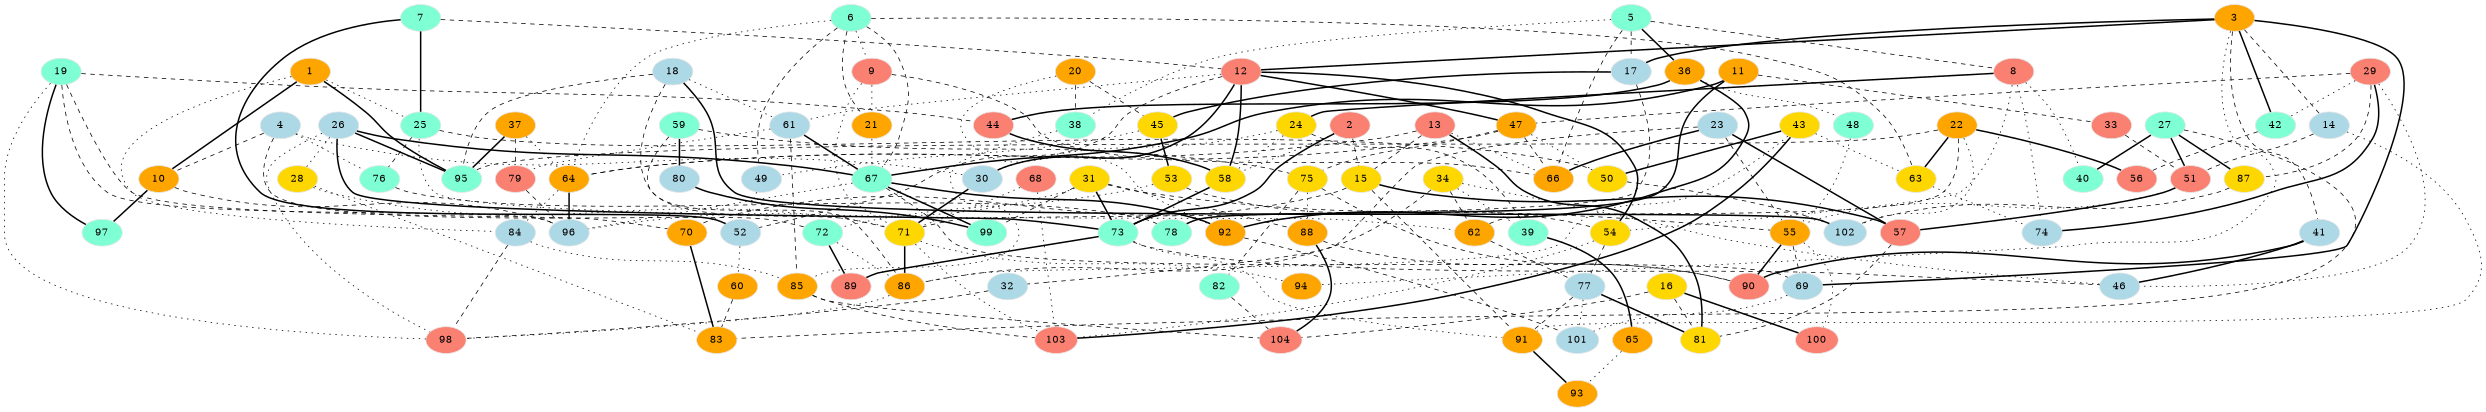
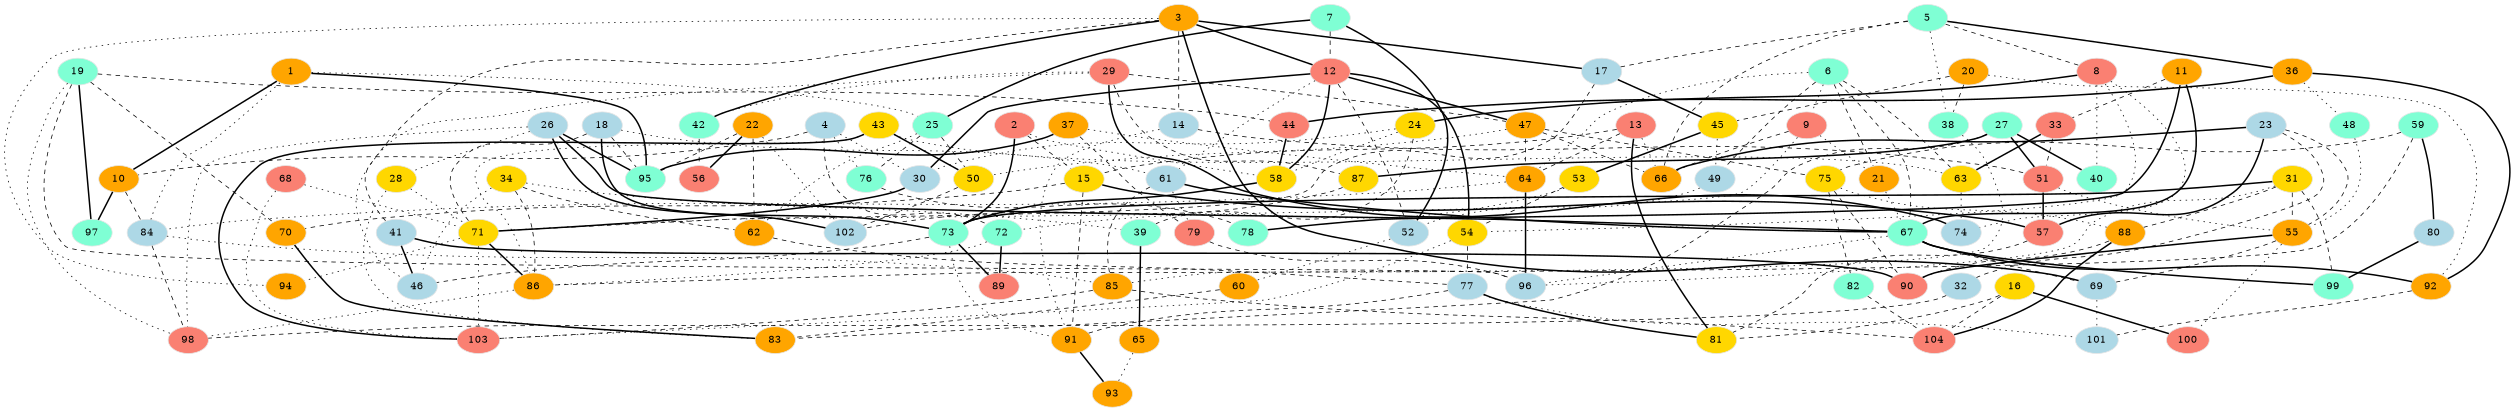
(1937, 152) -> (2009, 152)
(269, 205) -> (133, 206)
